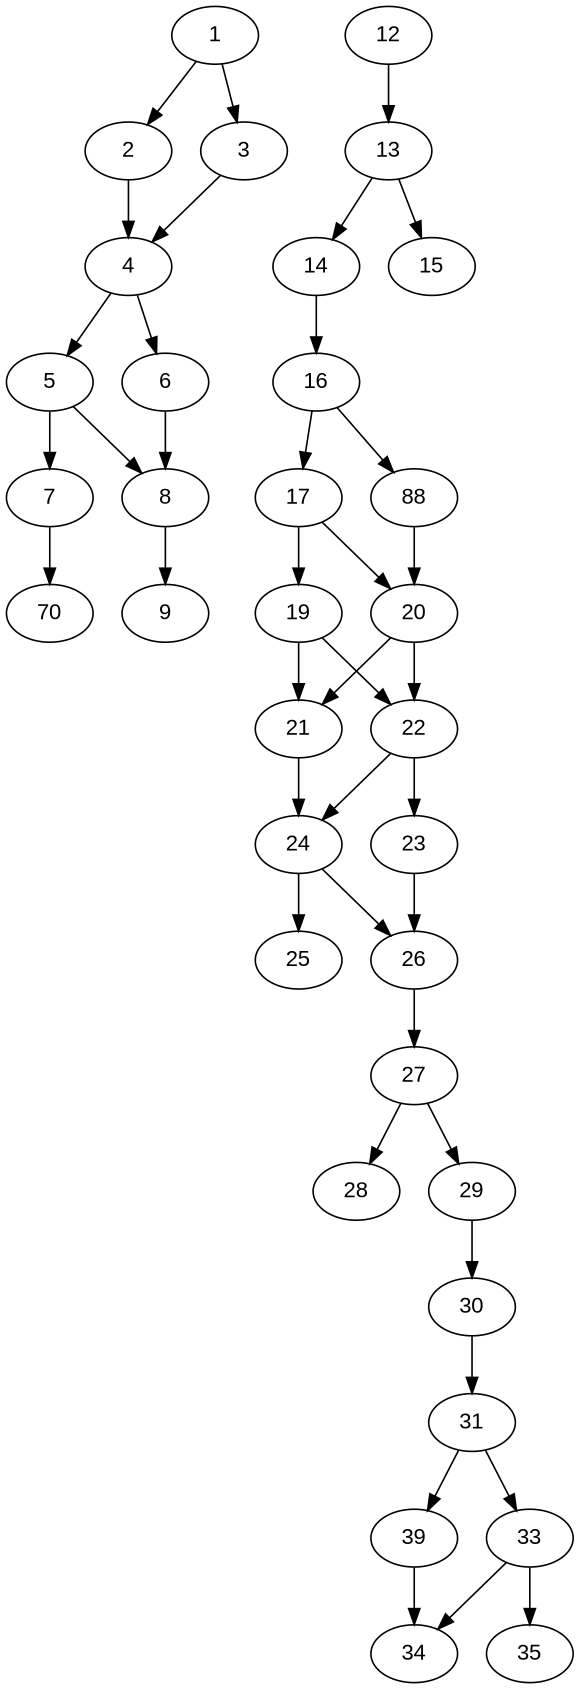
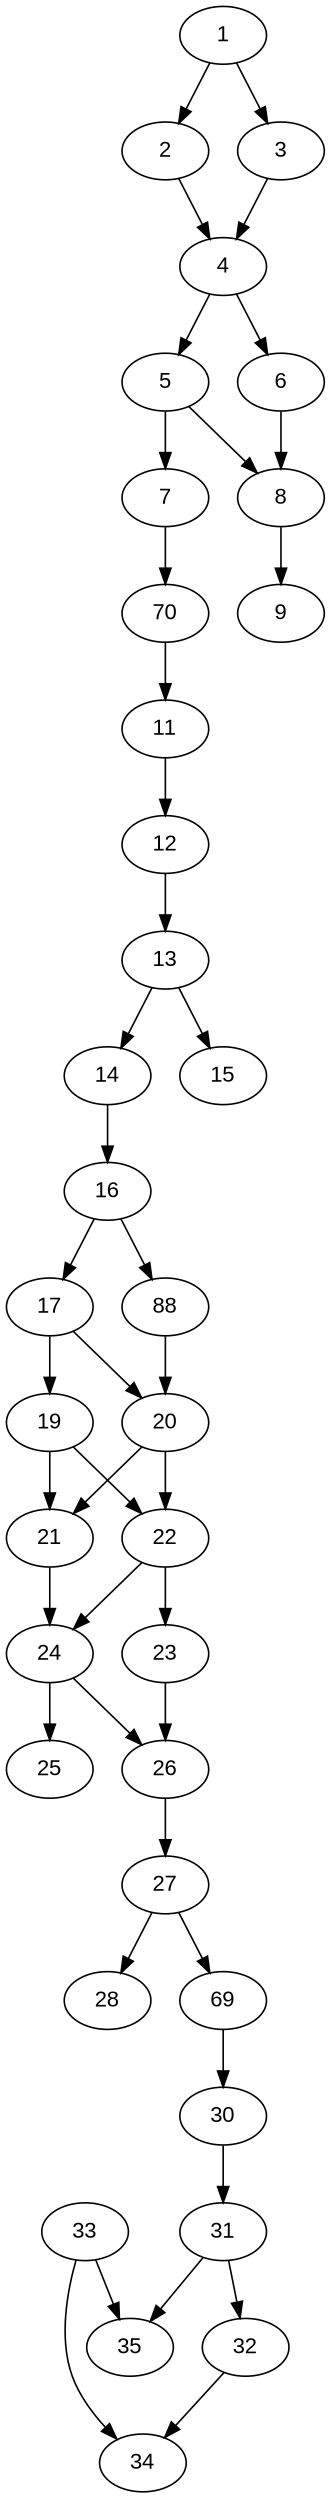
none -> (165, 729)
(472, 1191) -> (223, 2001)
(497, 1473) -> (182, 2283)
(414, 1538) -> (246, 2347)
